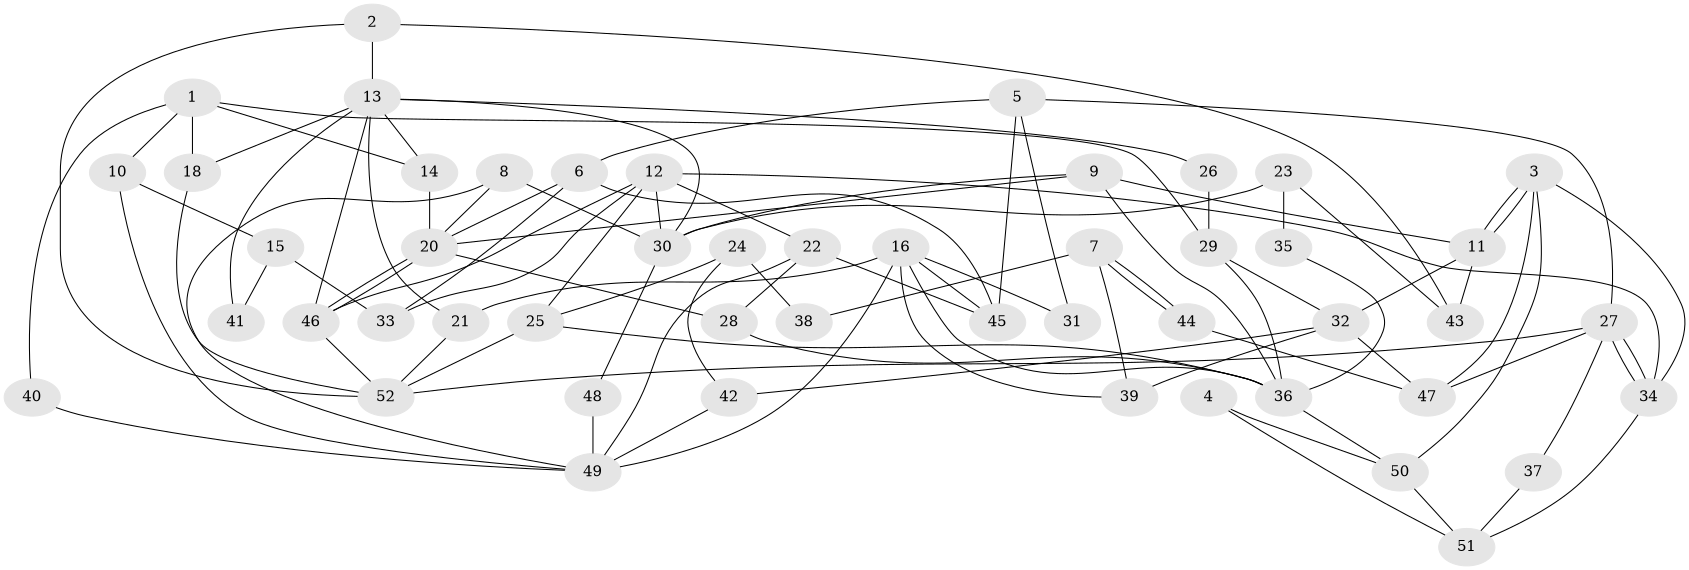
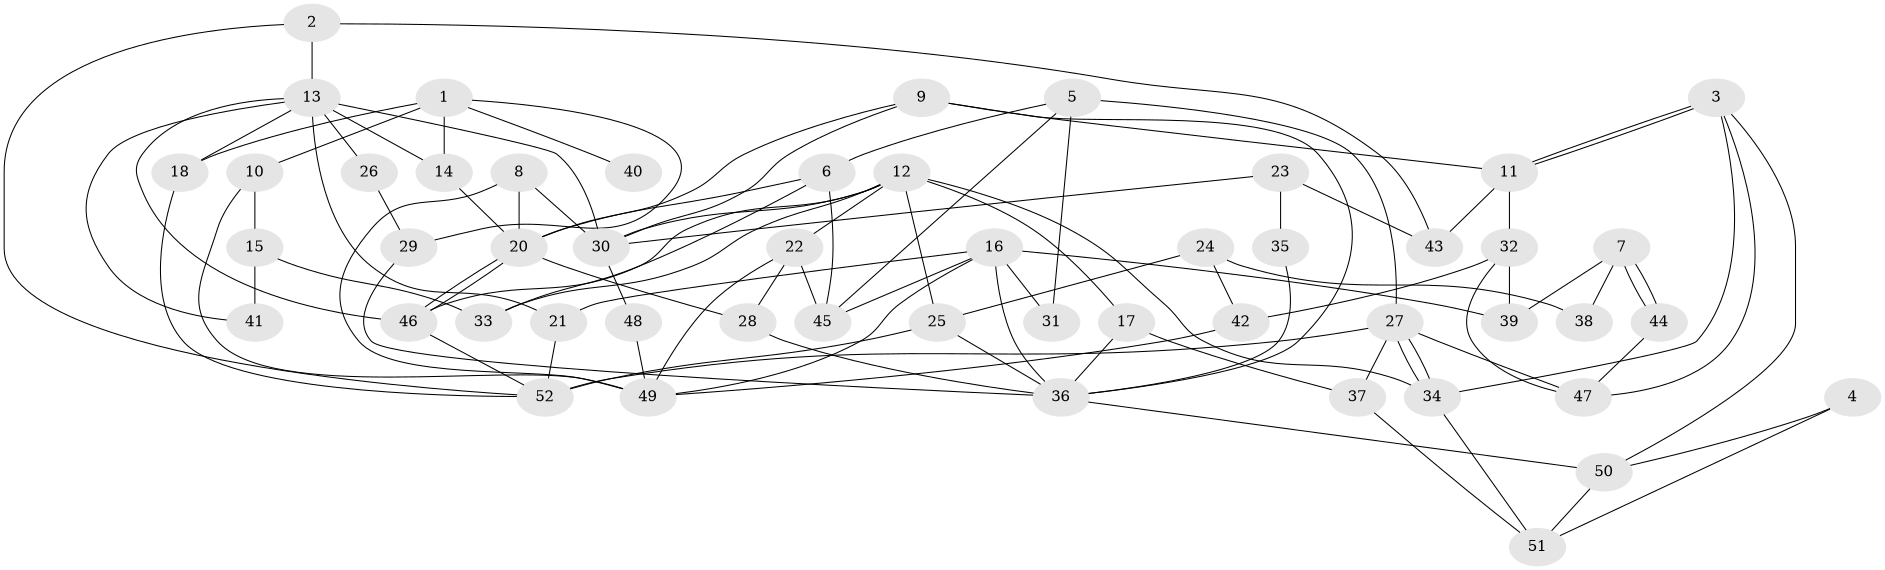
(1275, 285) -> none
none -> (1127, 322)
(309, 451) -> none
